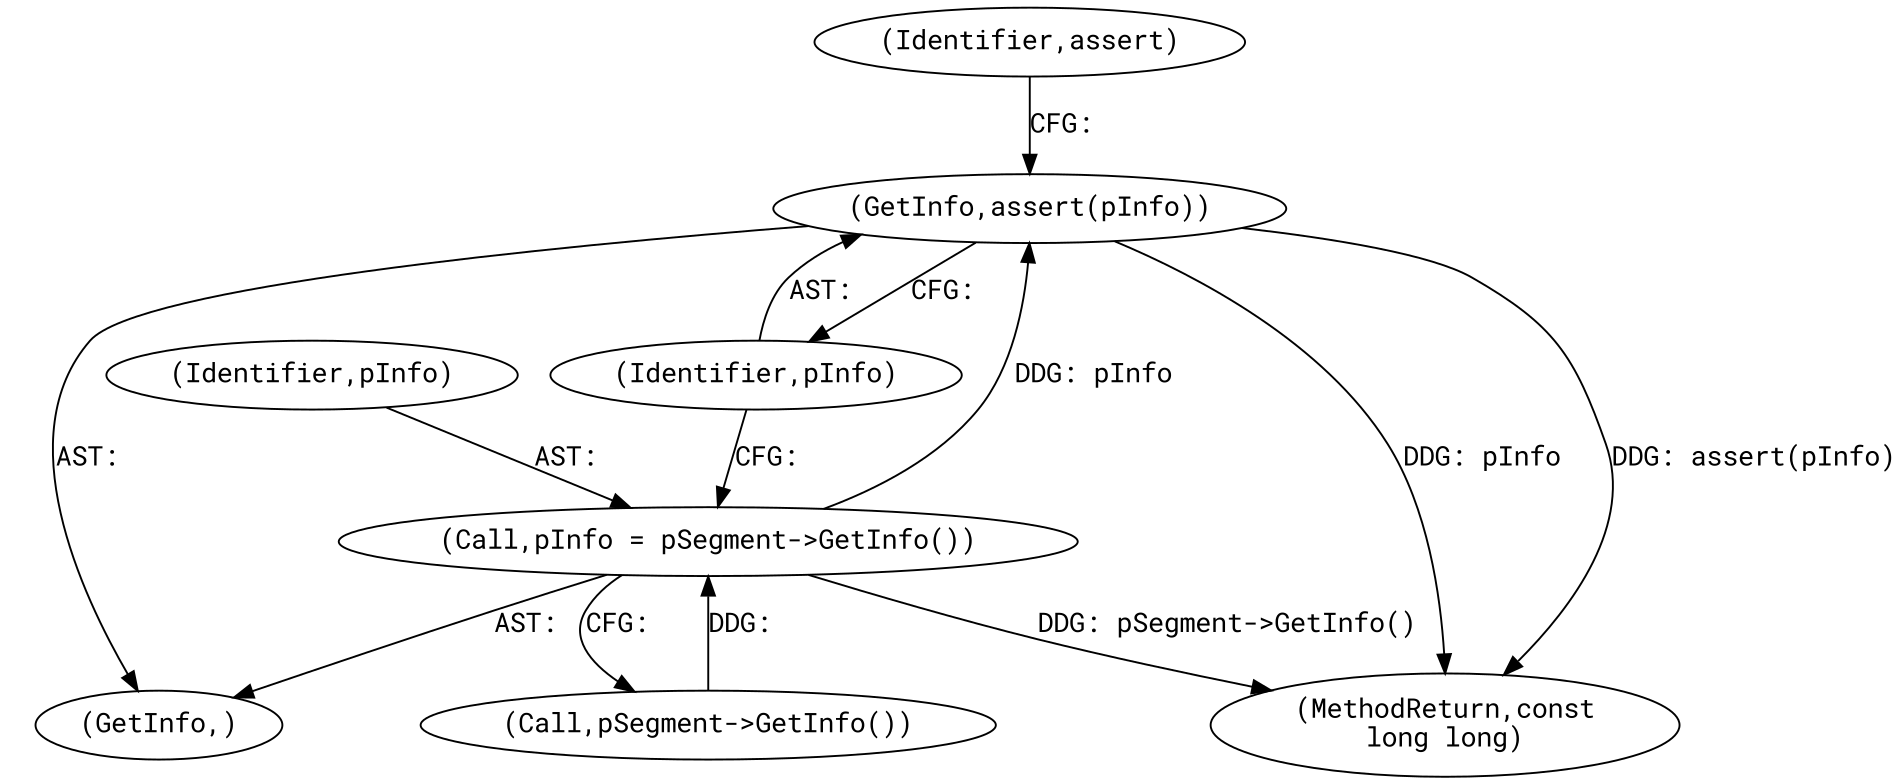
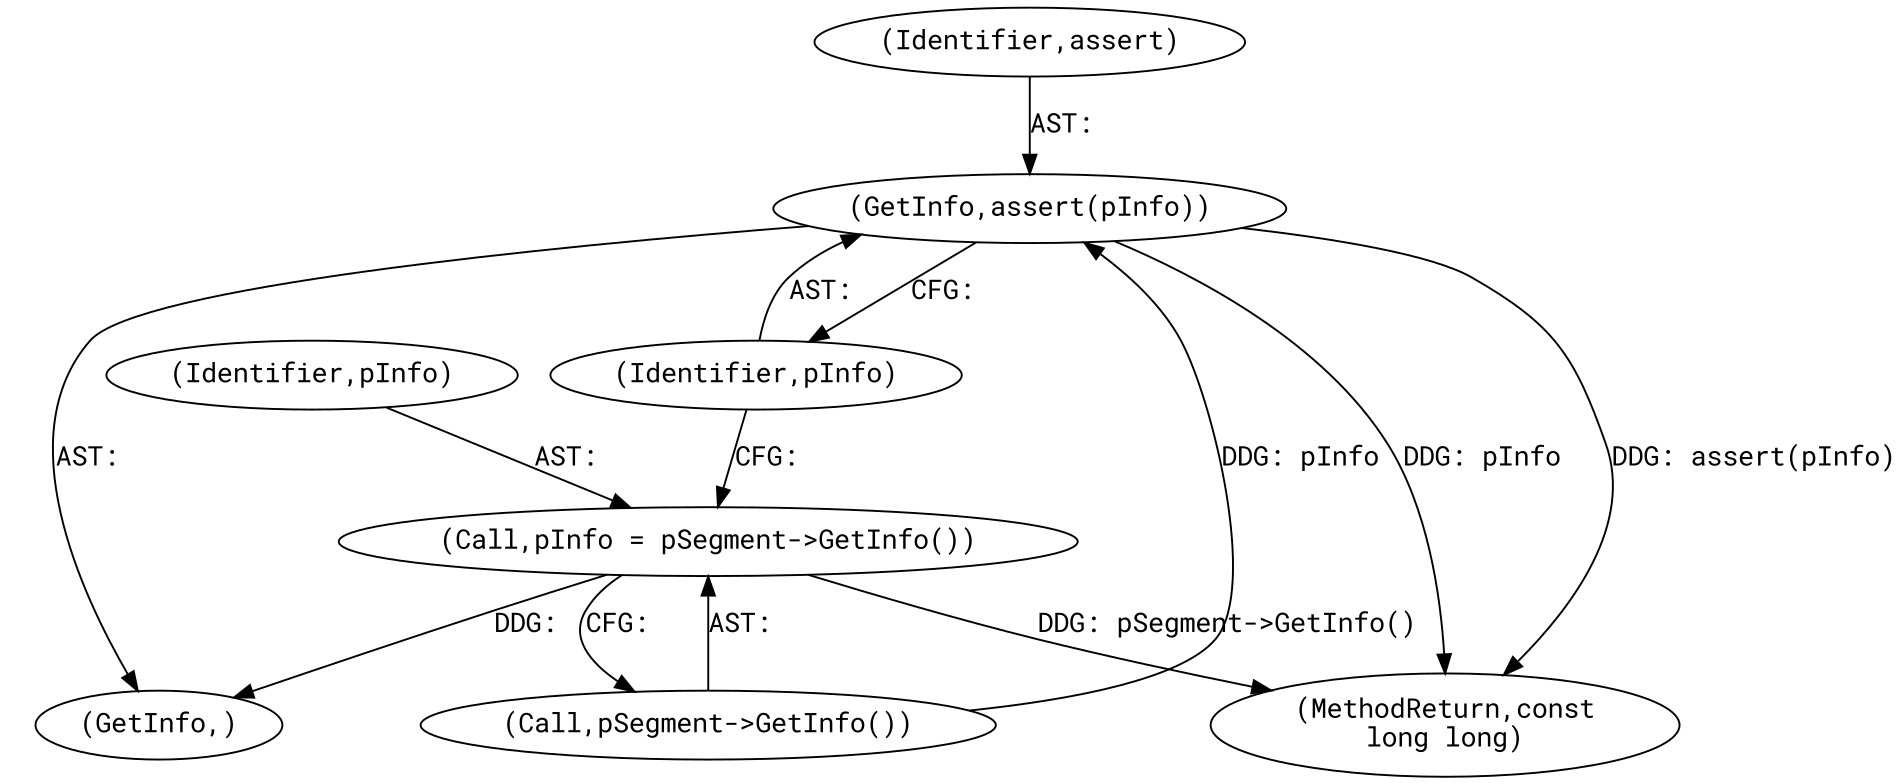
(1070, 125) -> (1070, 125)
(969, 420) -> (1232, 558)
(534, 625) -> (534, 625)
(748, 625) -> (748, 625)
